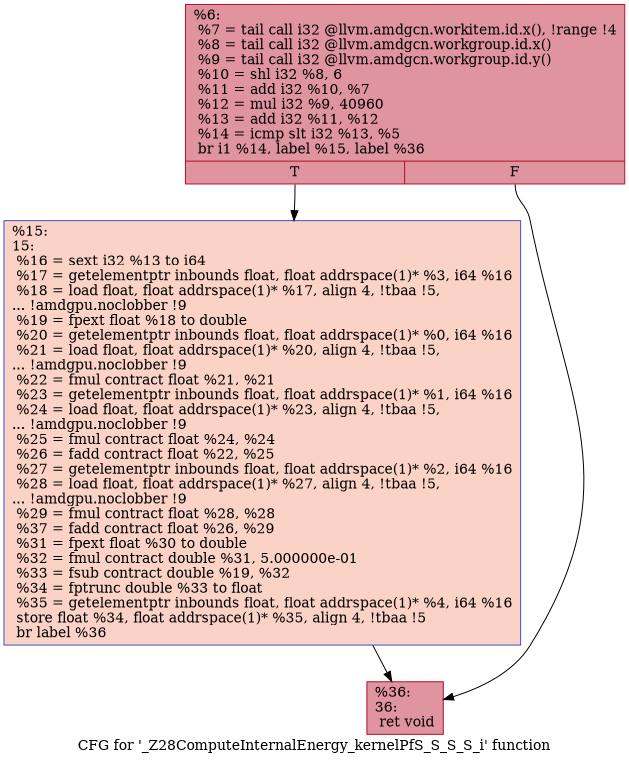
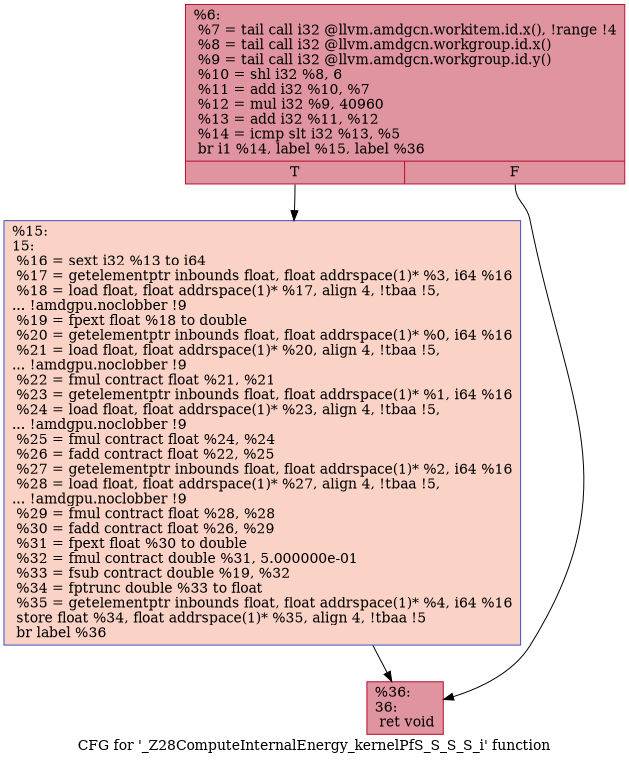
(143, 529) -> (143, 529)
